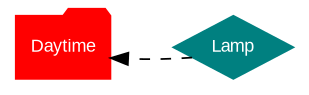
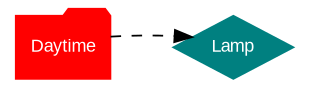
(160, 59) -> (143, 36)
